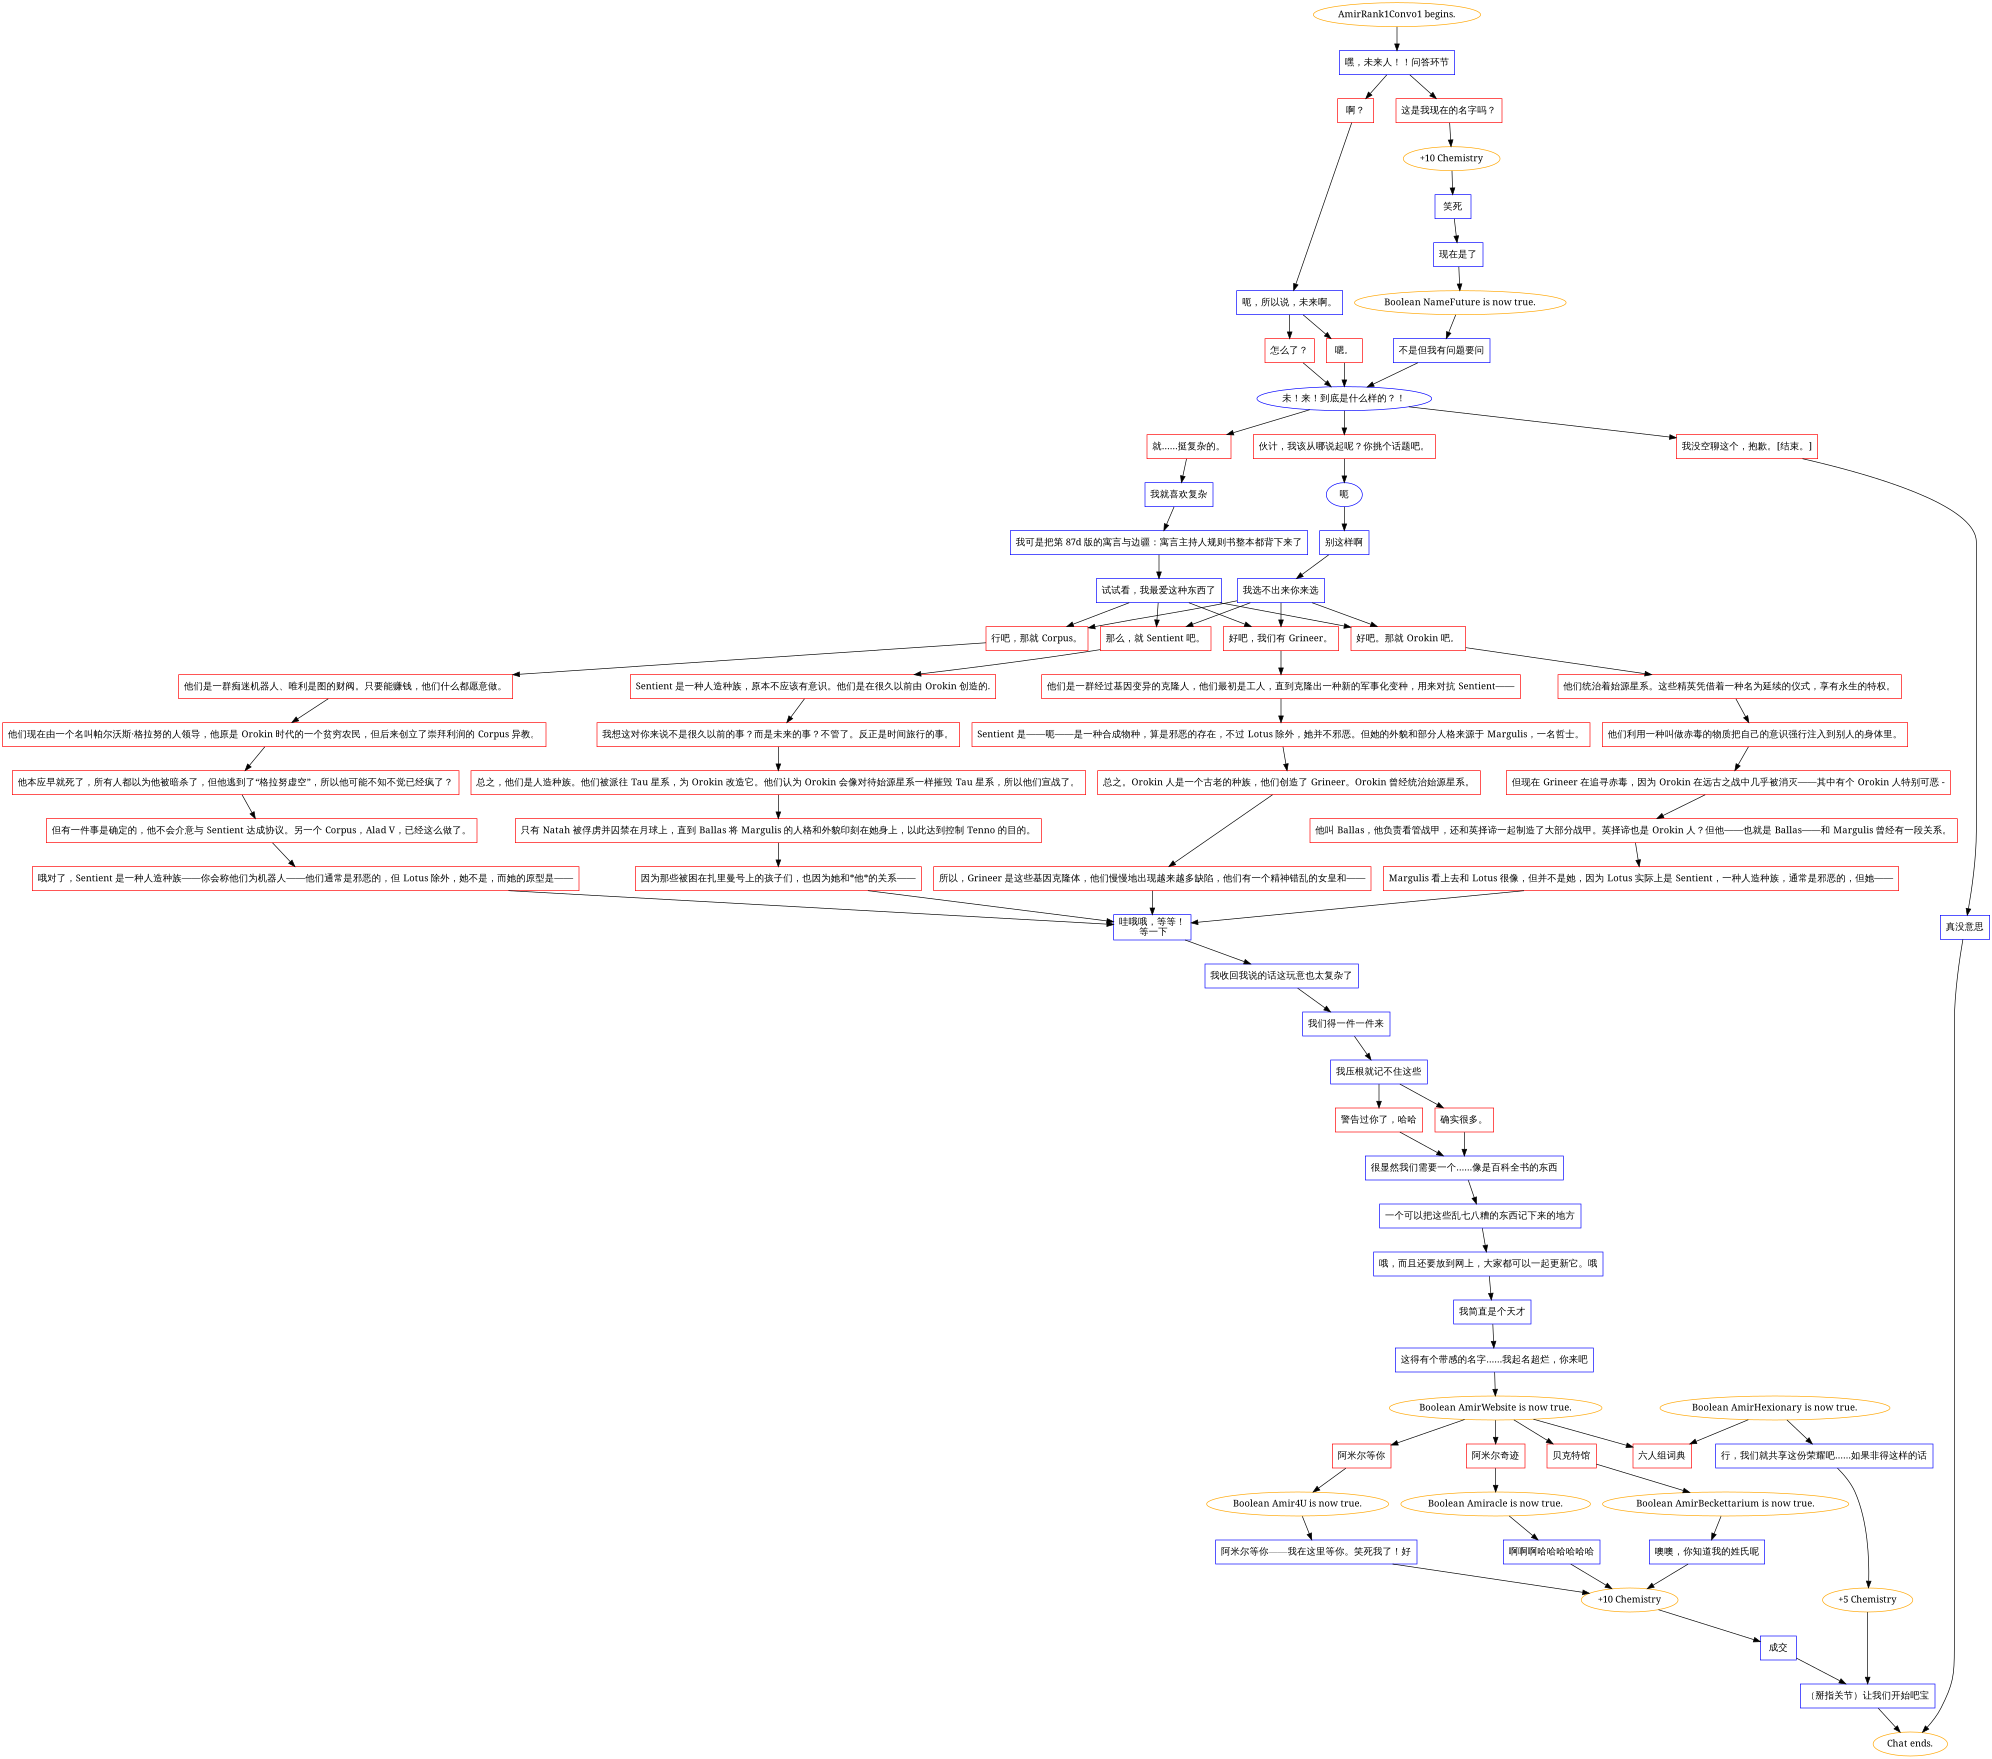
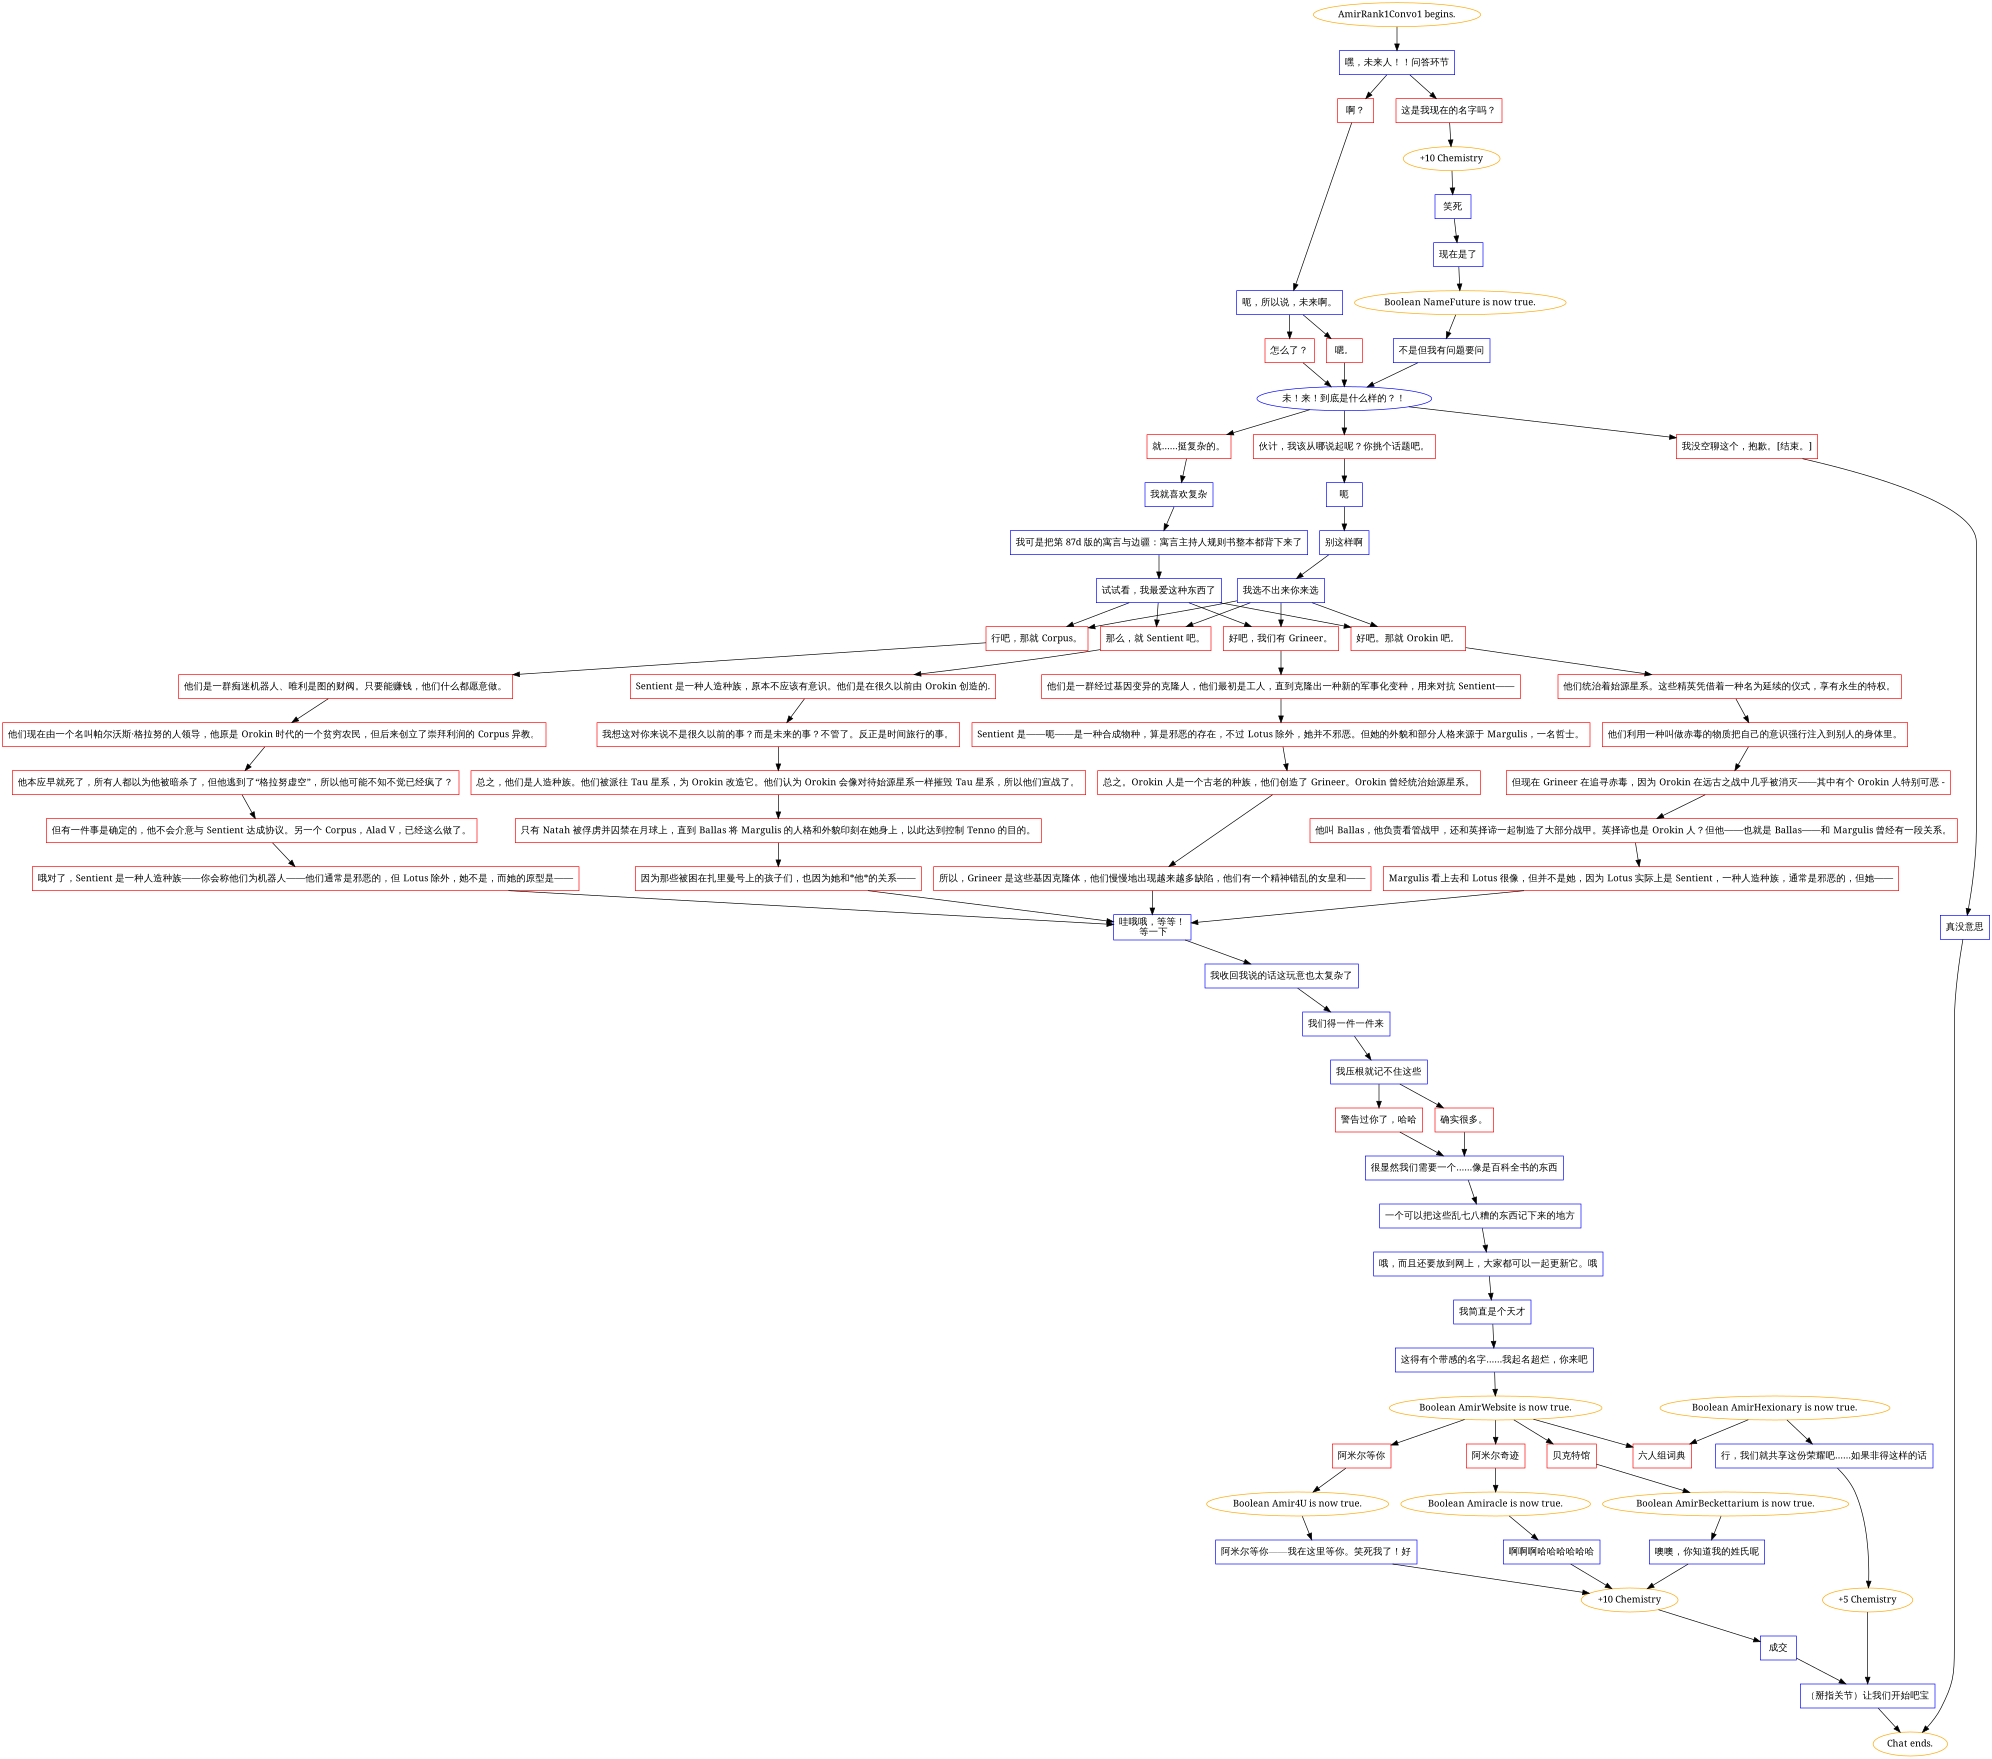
(1344, 495) -> (1344, 495)
